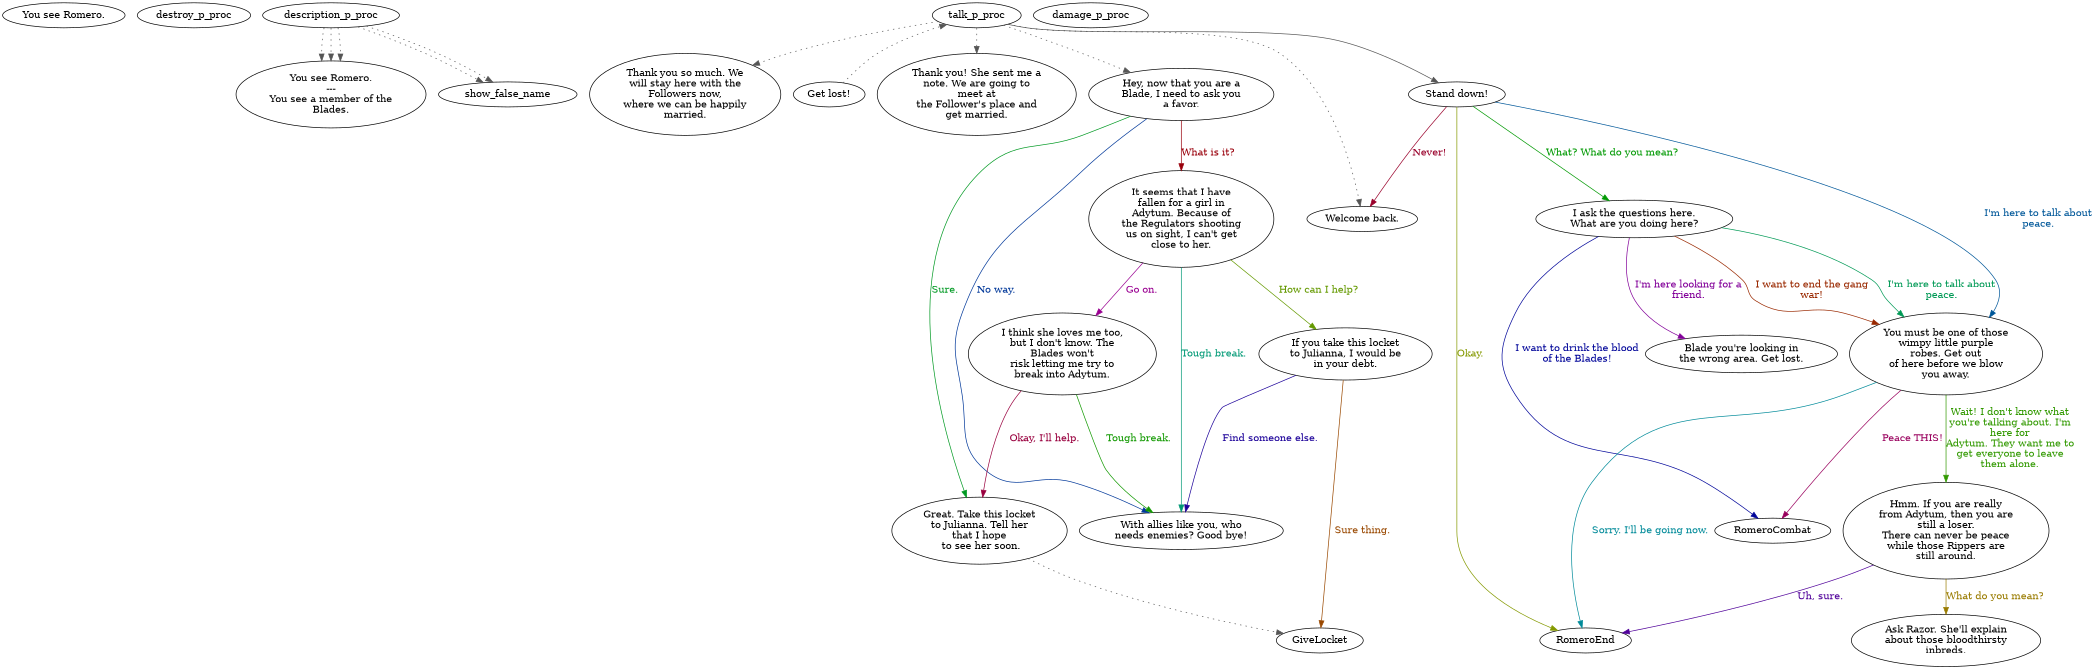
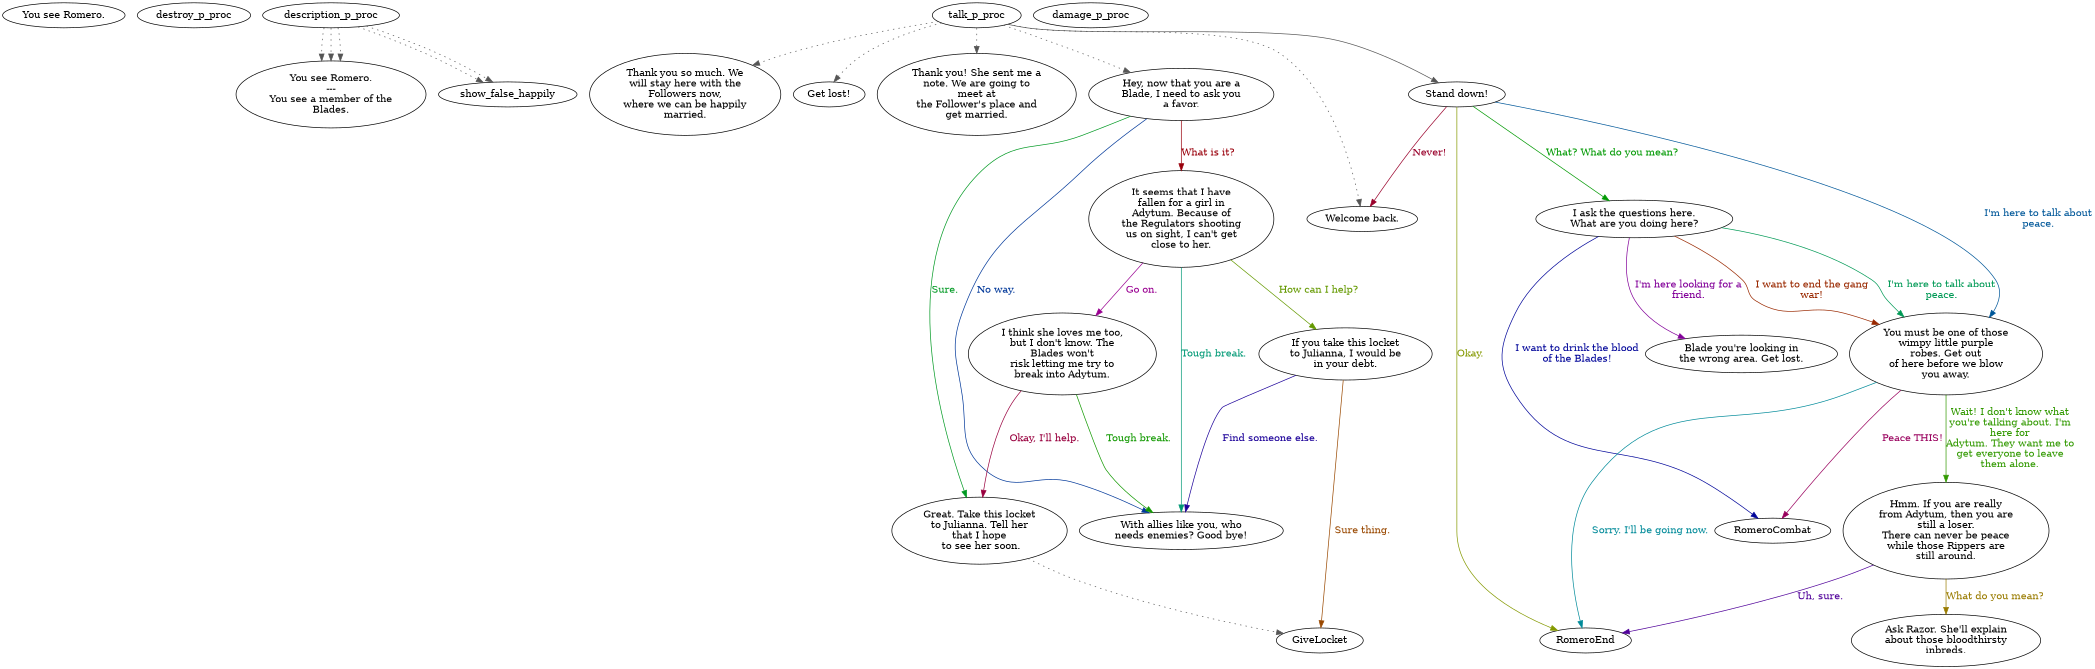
(887, 48) -> (886, 42)
(508, 94) -> (508, 94)
